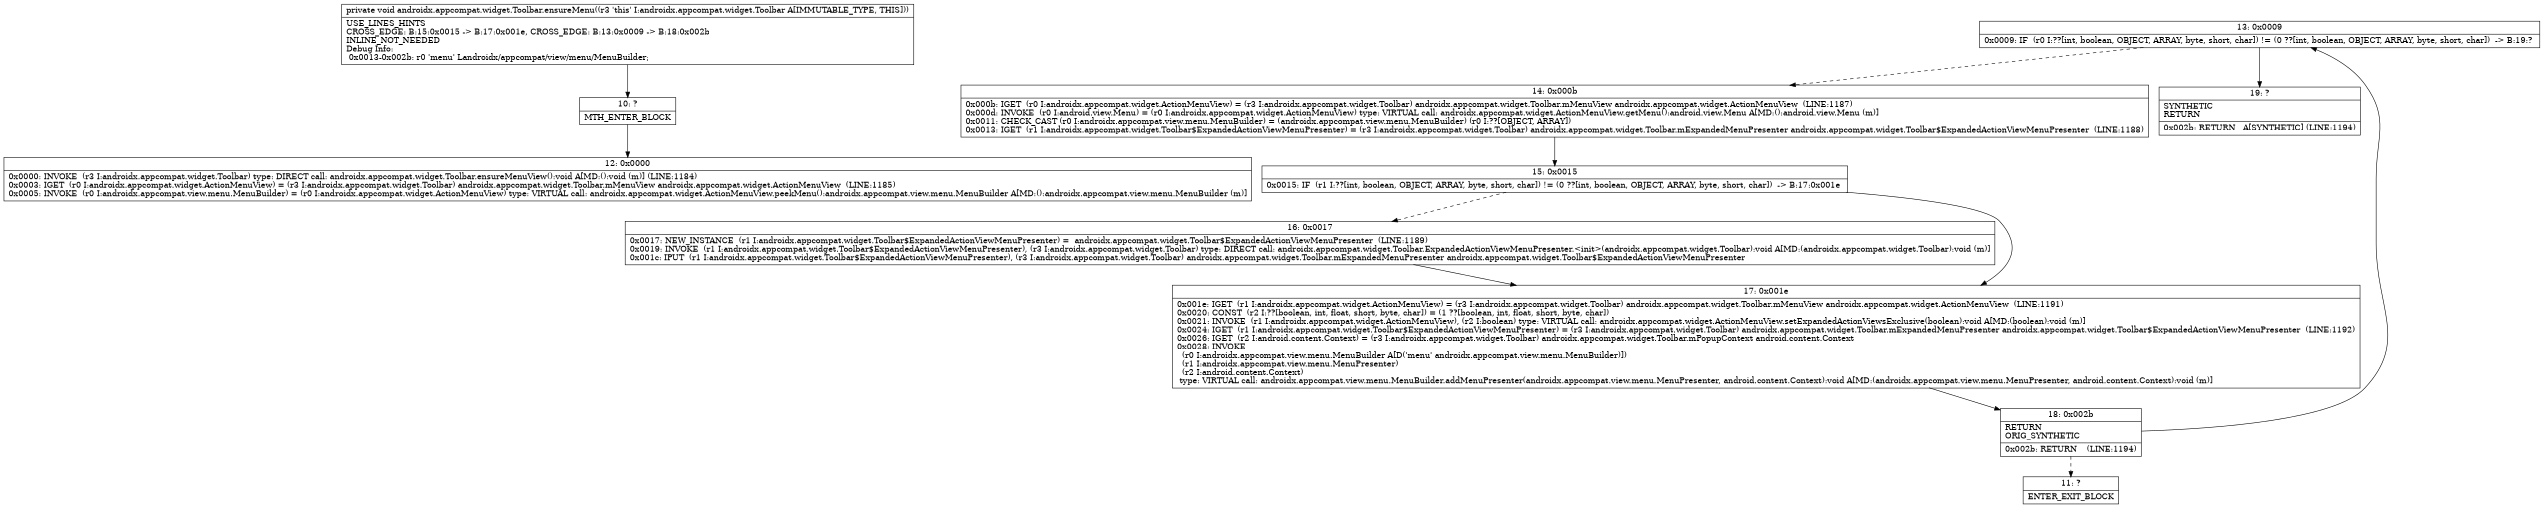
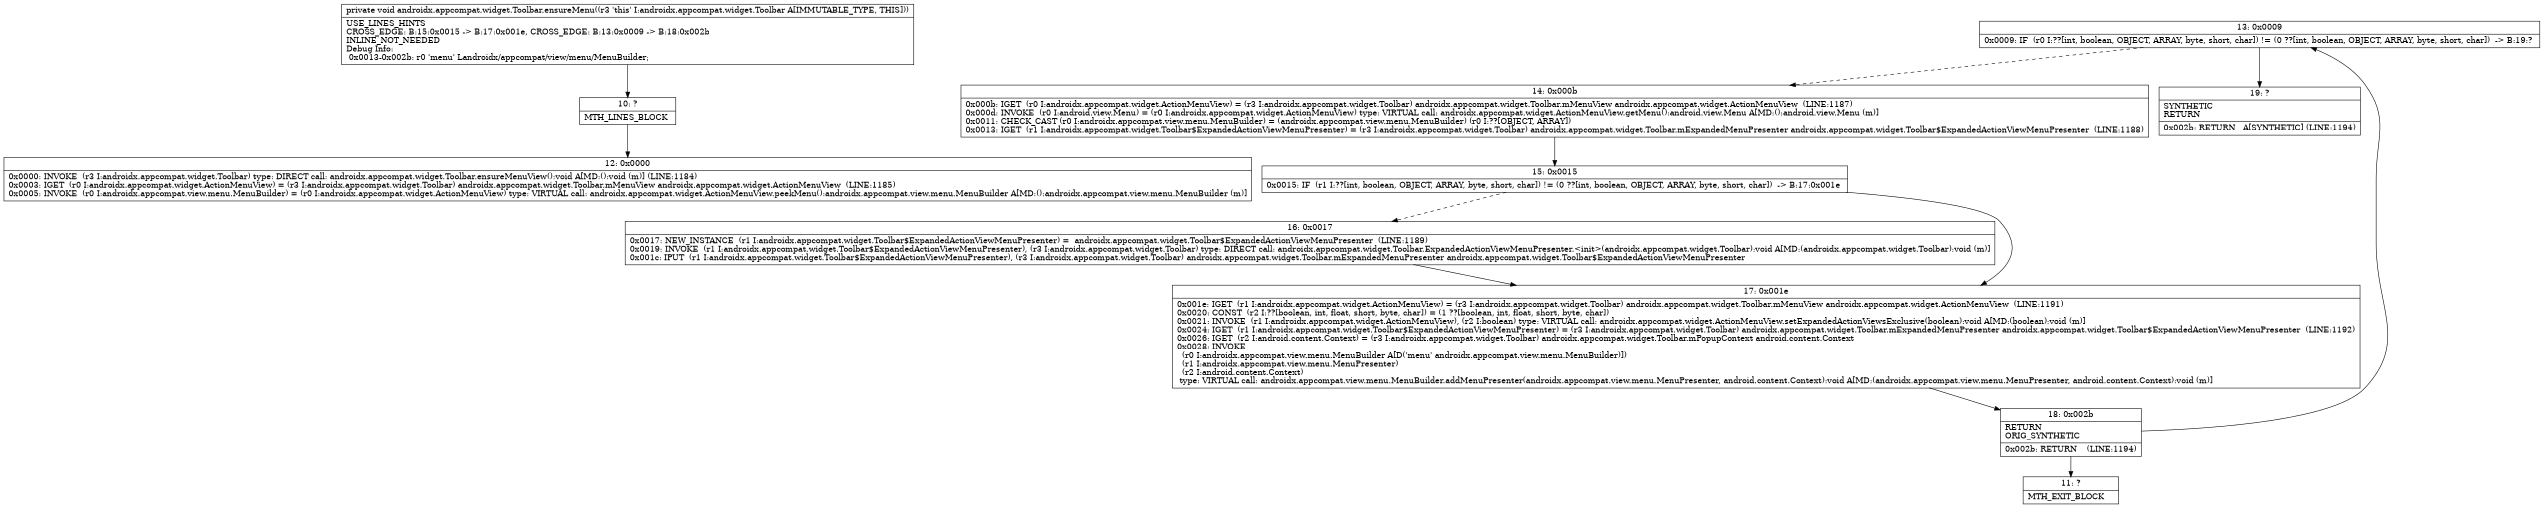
(628, 118) -> (626, 118)
(2071, 464) -> (2071, 464)
(2071, 497) -> (2066, 497)
